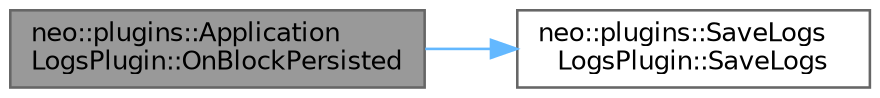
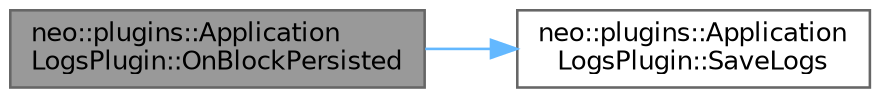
(694, 49) -> (694, 49)
